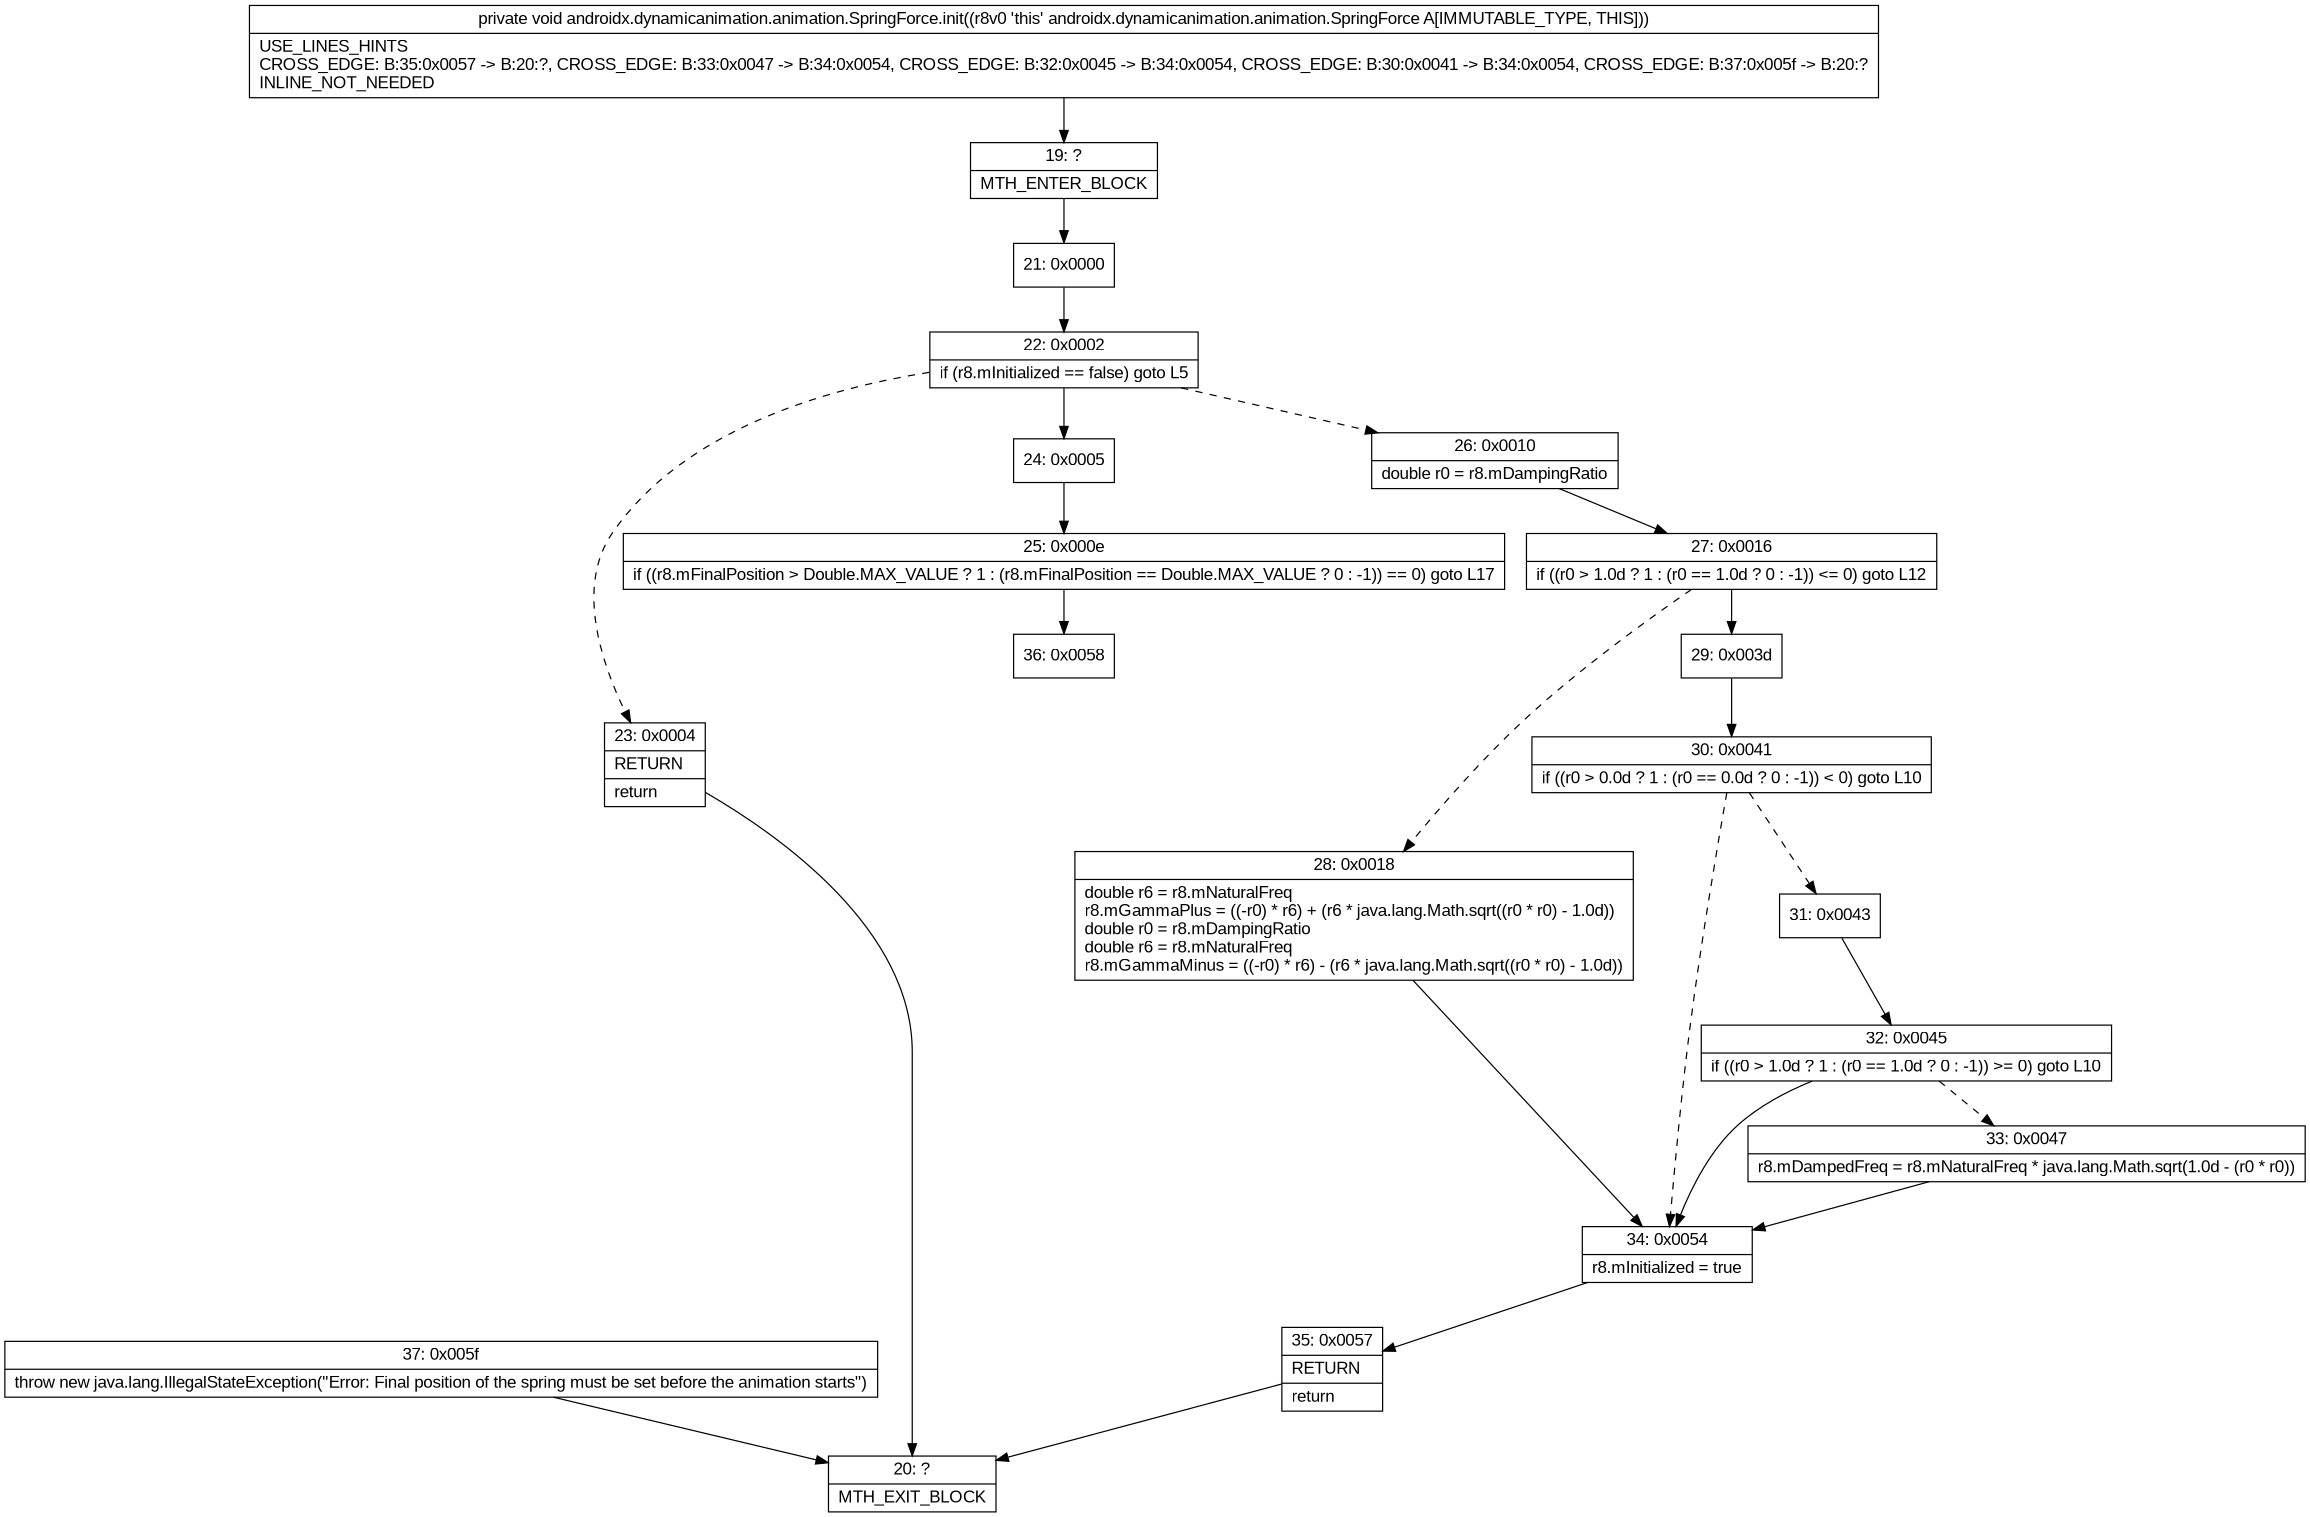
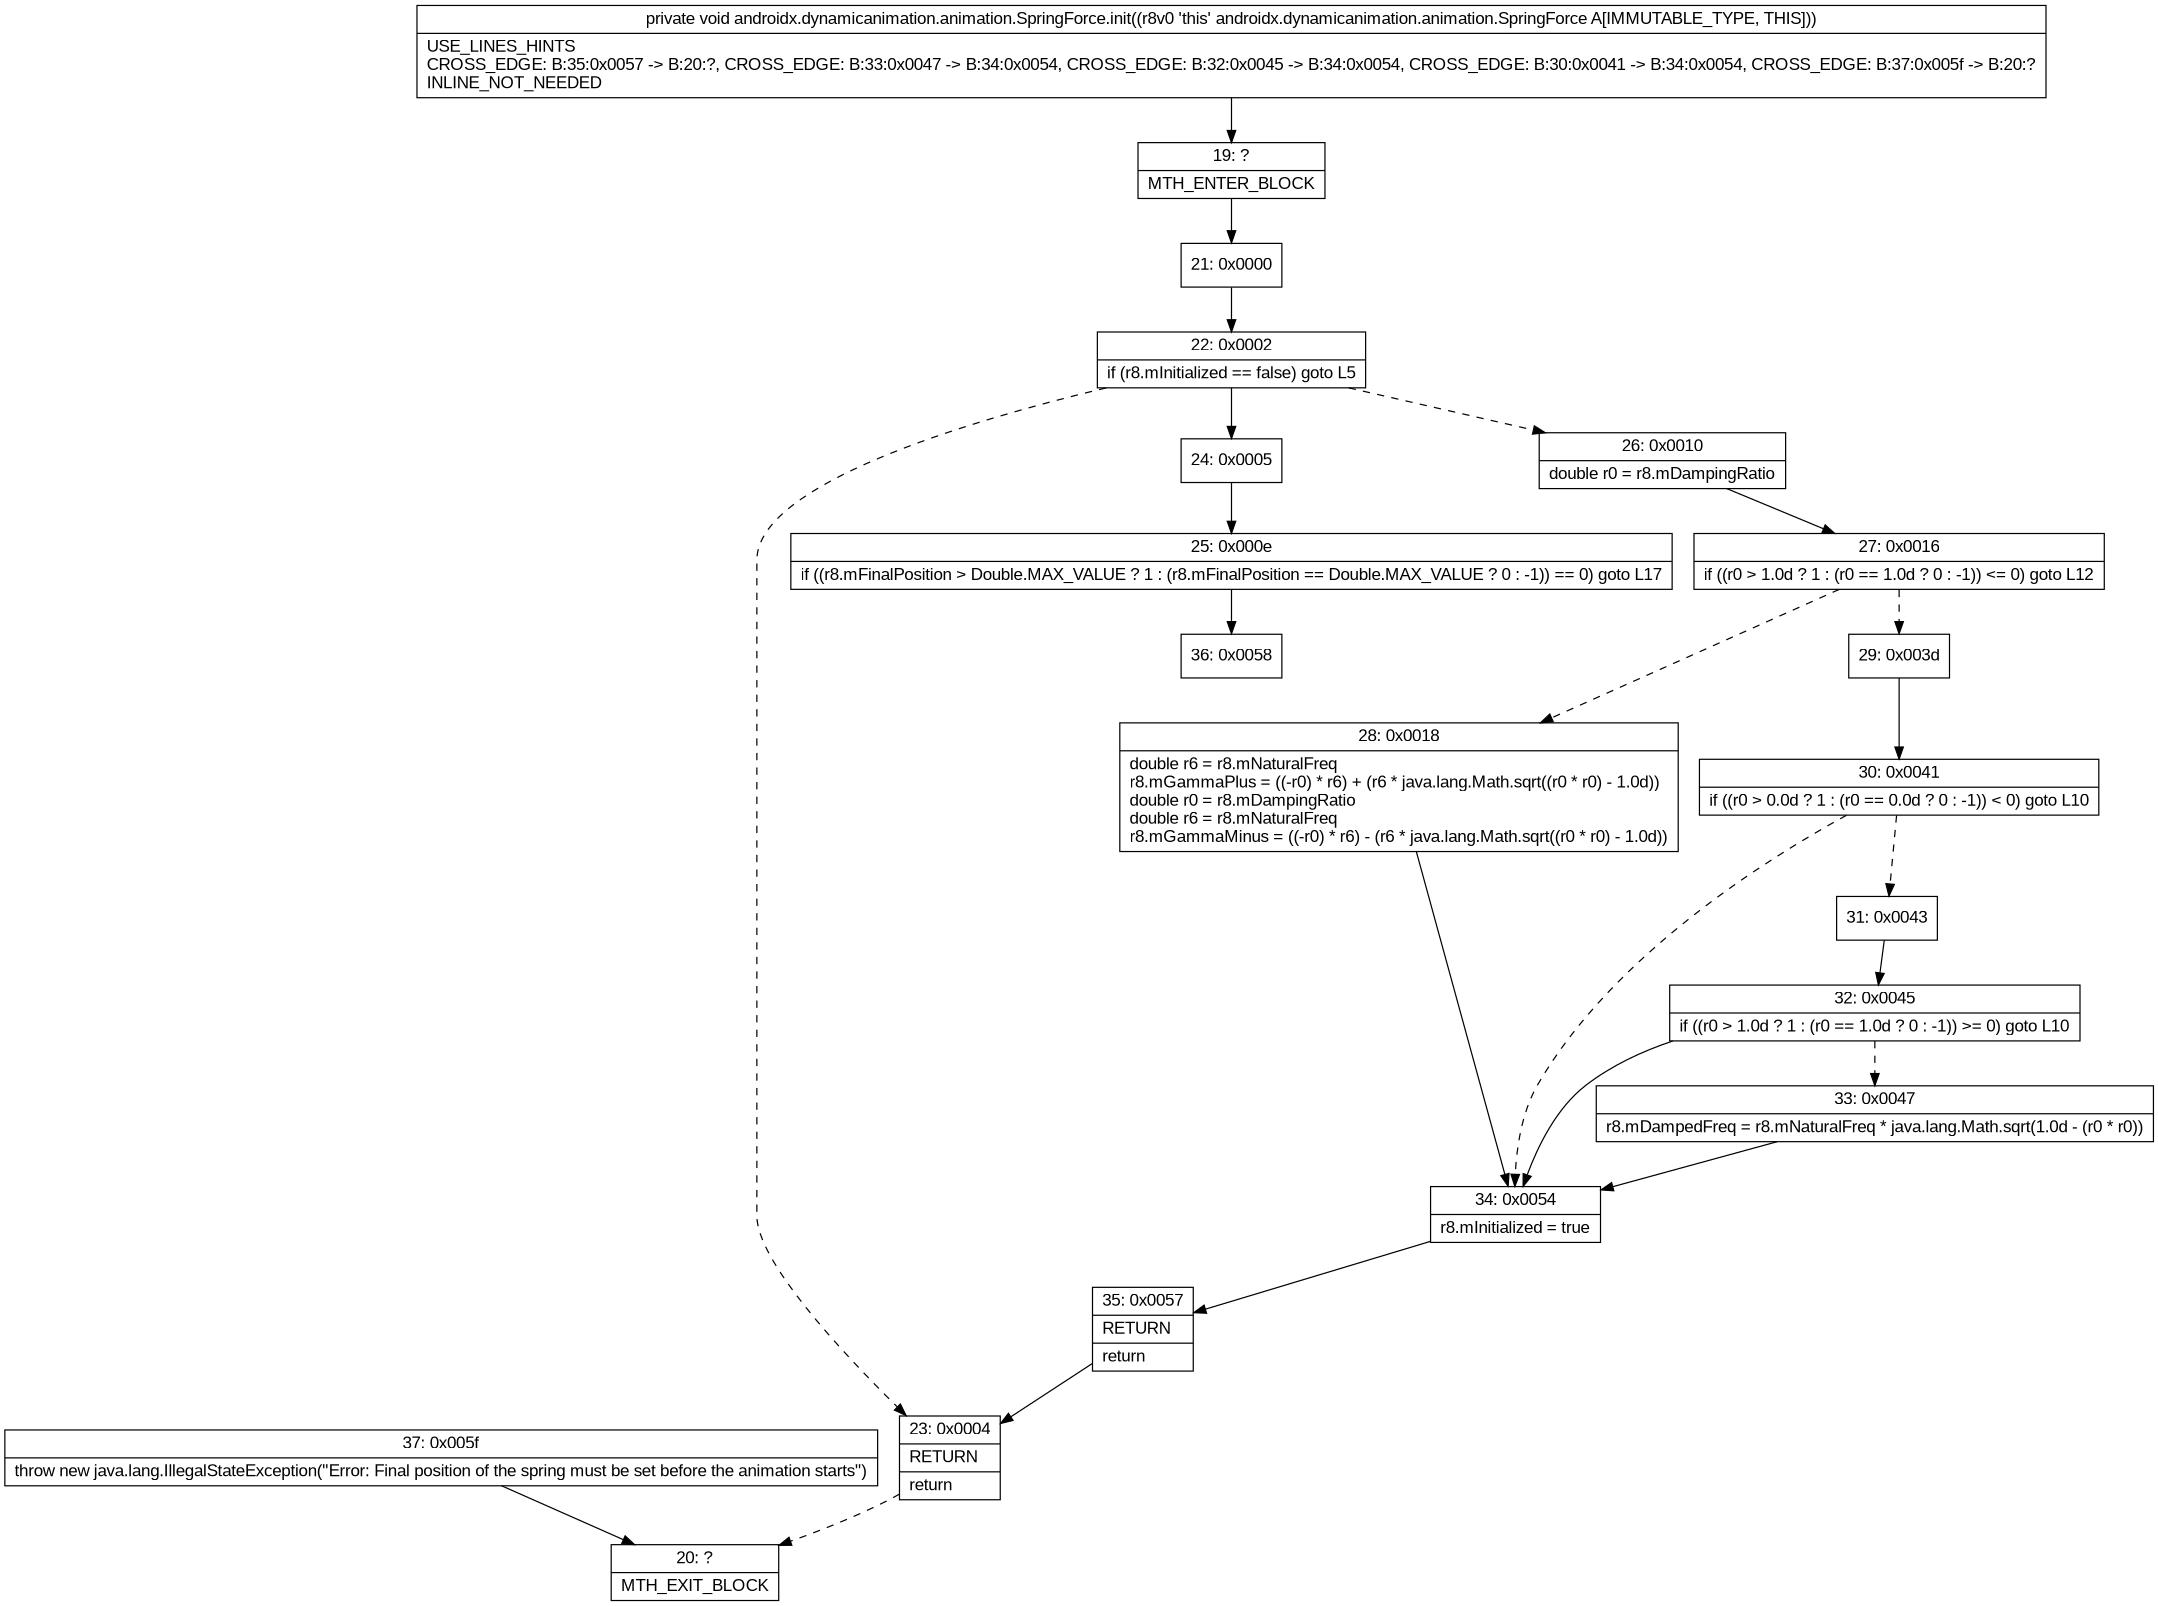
(1732, 606) -> (1899, 606)
(912, 1075) -> (846, 1520)
(1145, 1421) -> (1051, 1390)
